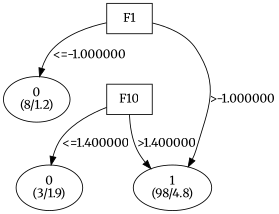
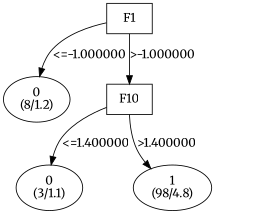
(209, 78) -> (129, 55)
(49, 188) -> (49, 188)
